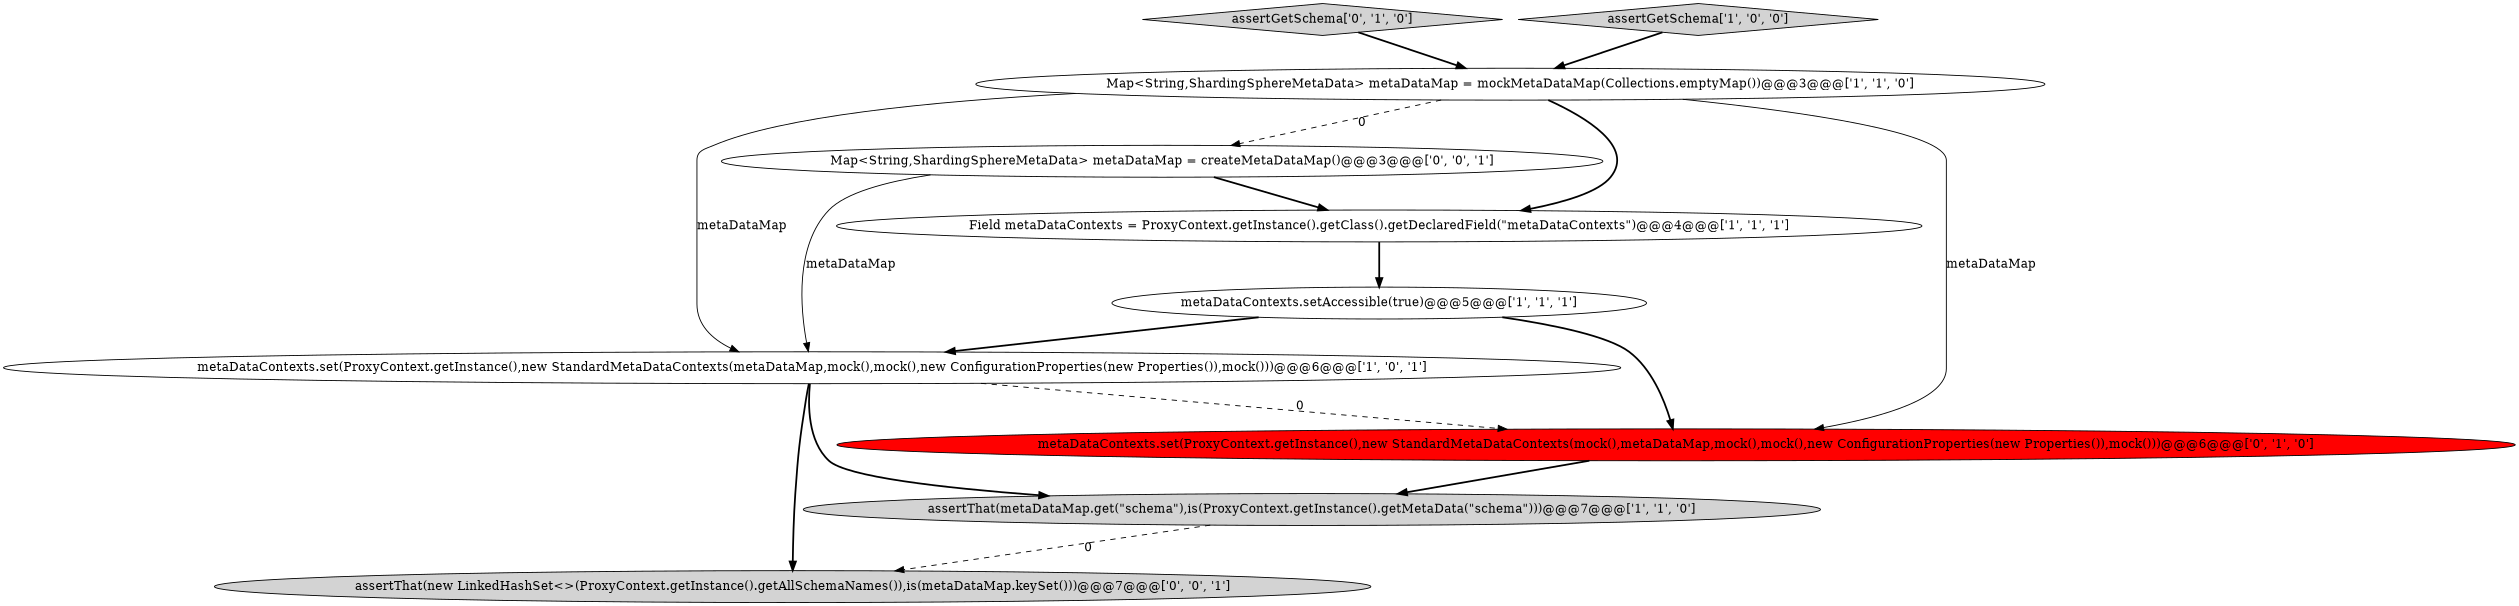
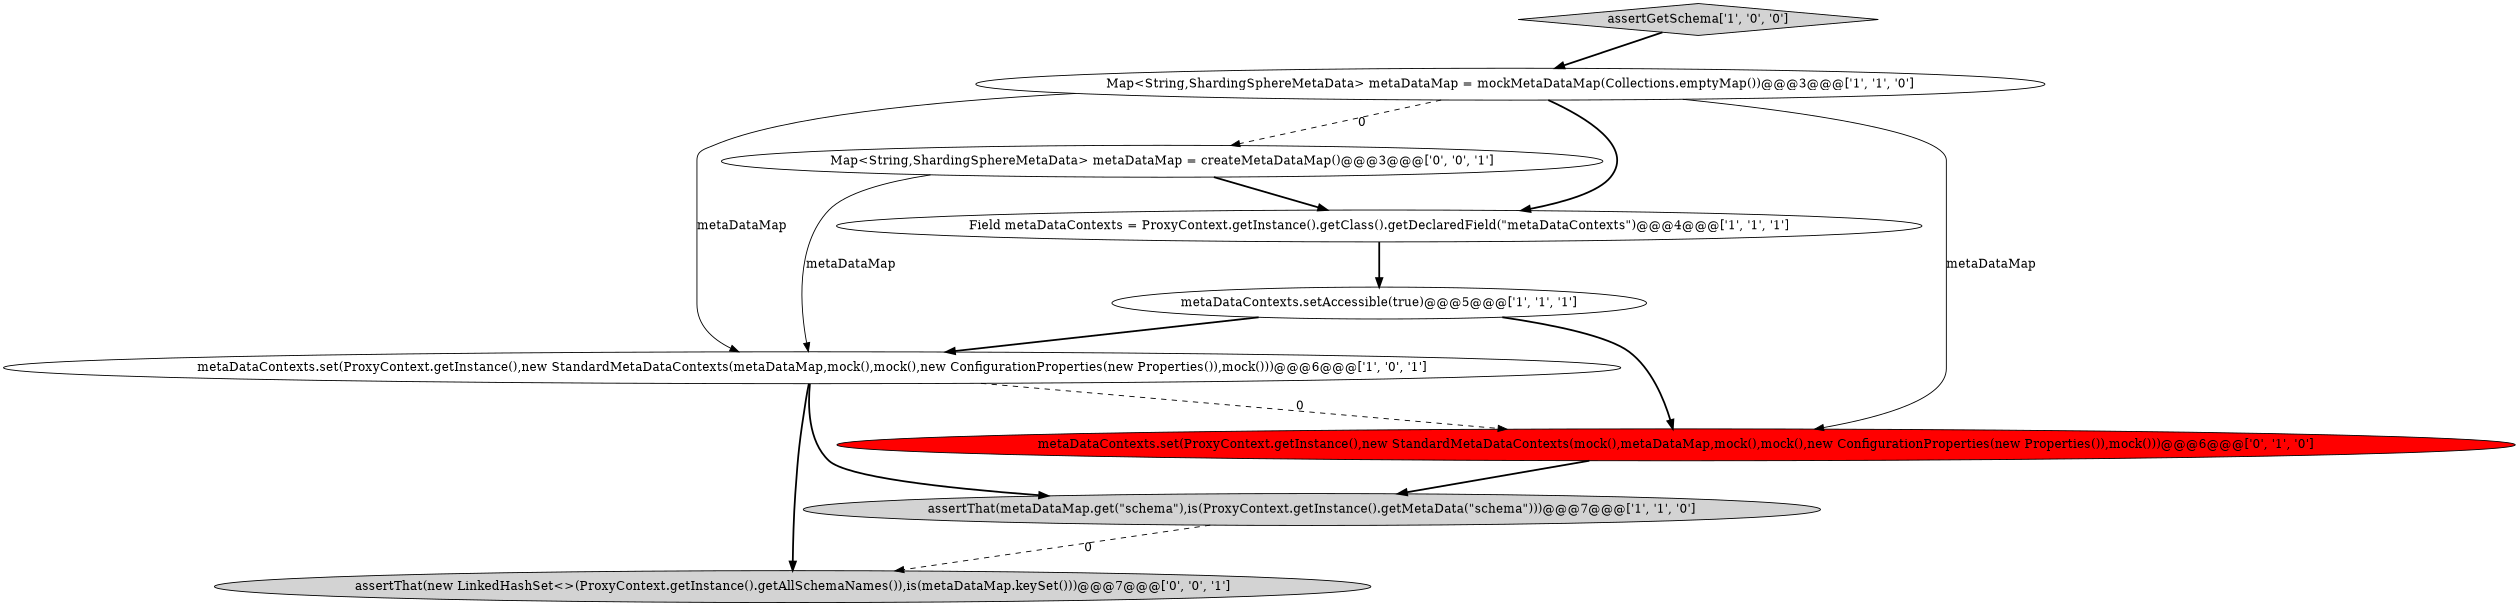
(1323, 19) -> none
